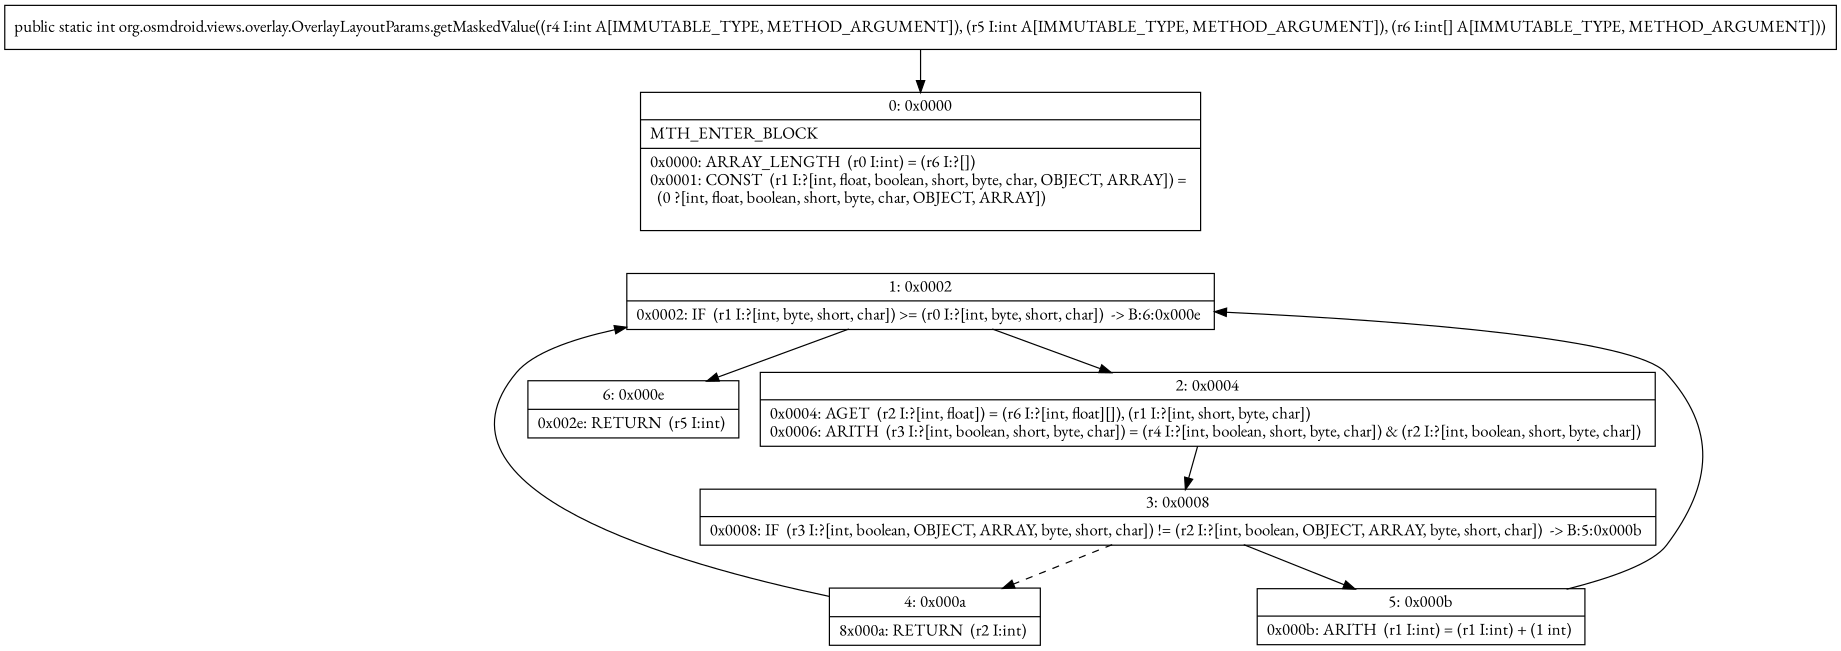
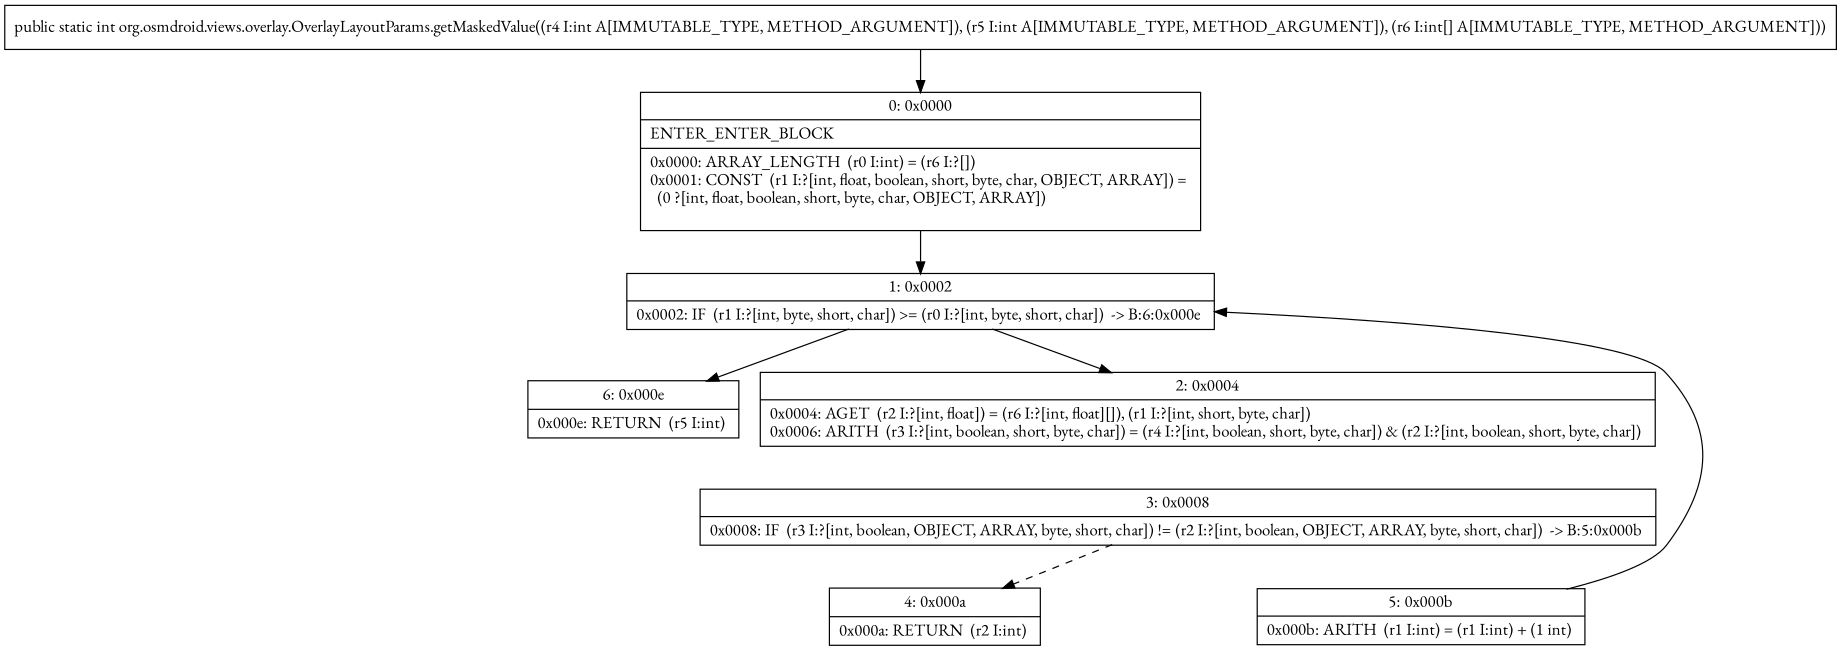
(735, 133) -> (742, 133)
(633, 423) -> (633, 423)
(1193, 462) -> none
(565, 508) -> (921, 246)
(1294, 565) -> none
(935, 630) -> (935, 630)
